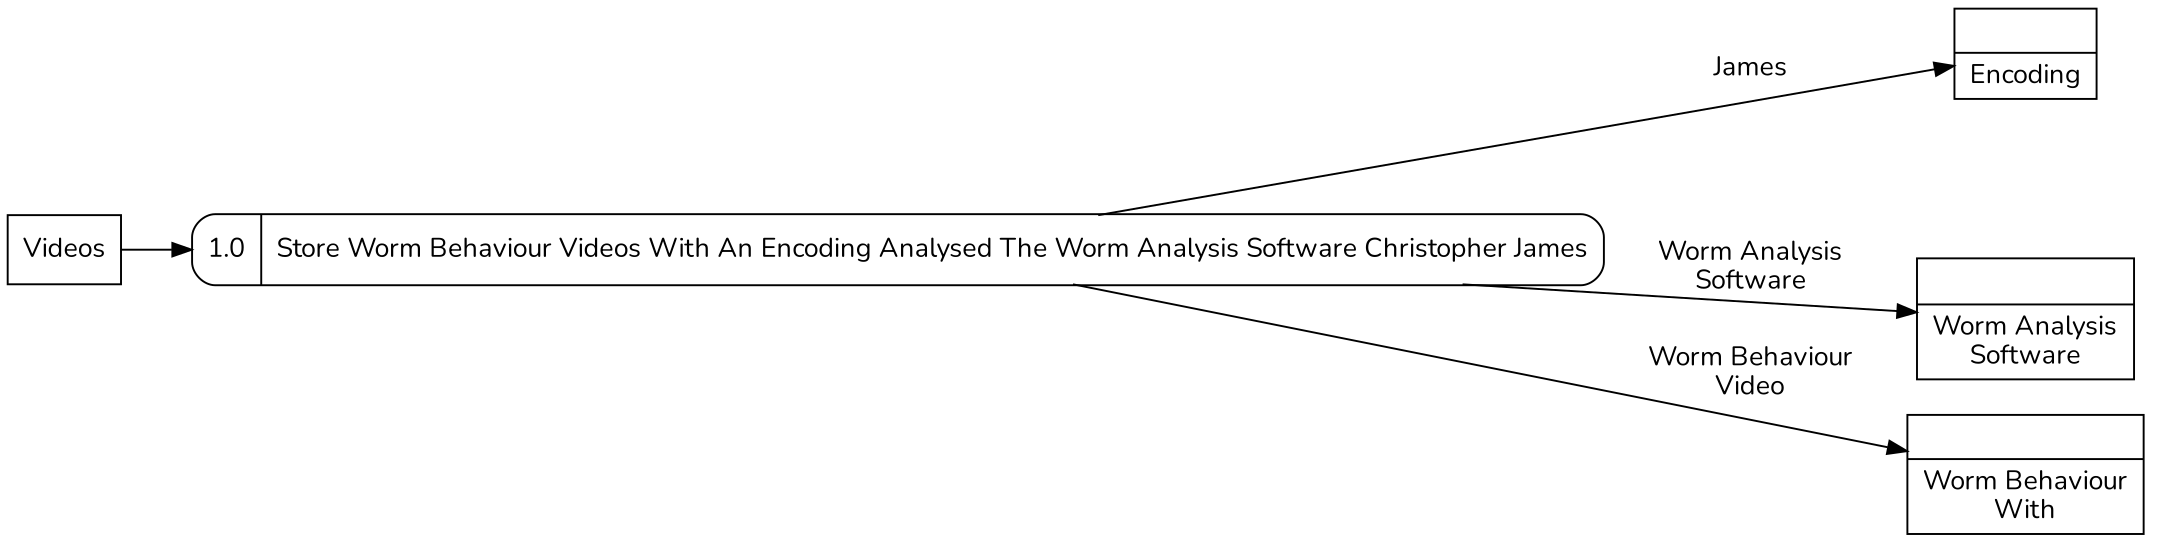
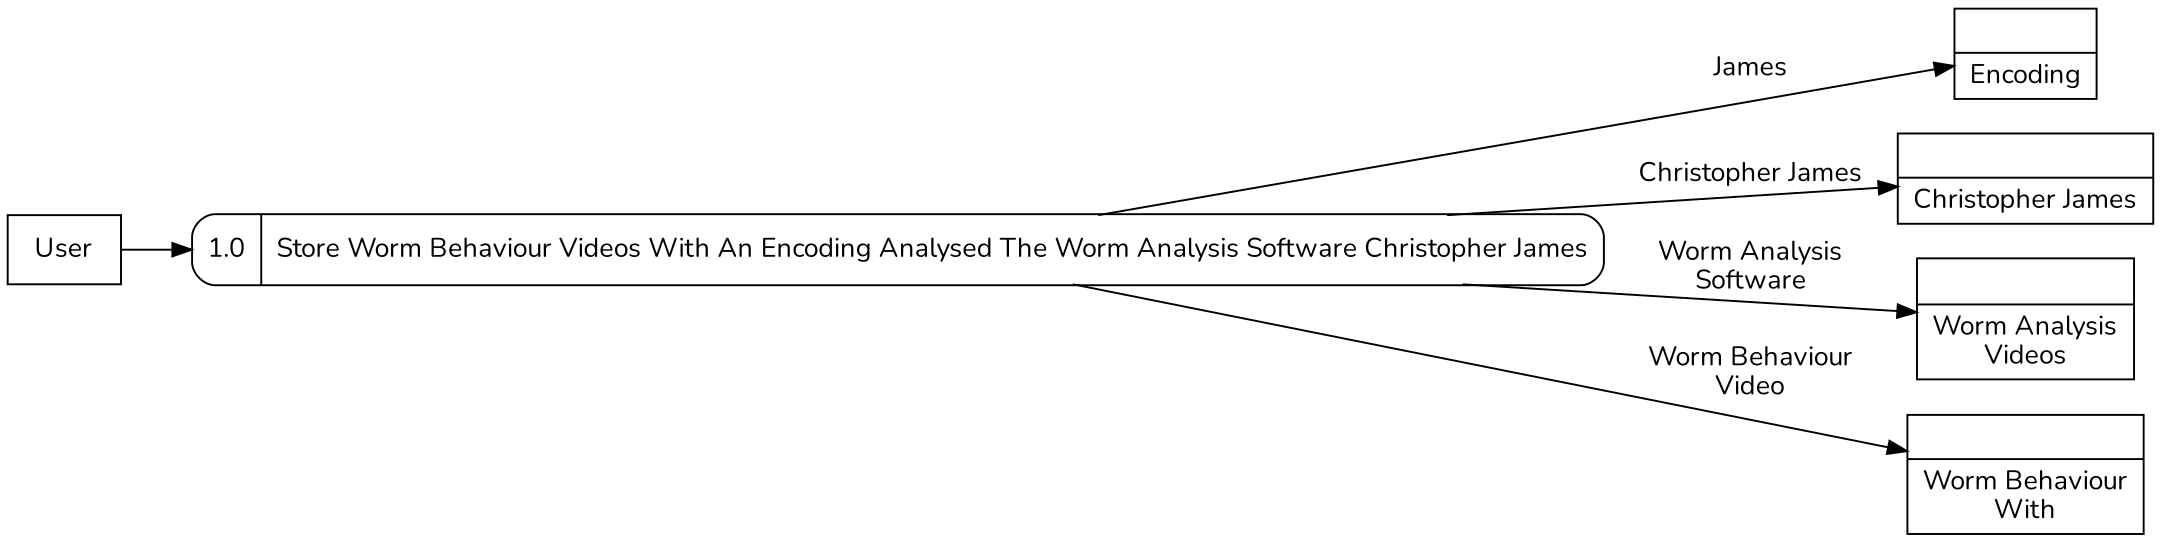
none -> (2026, 179)
(64, 250) -> (64, 250)
(2026, 355) -> (2026, 355)
